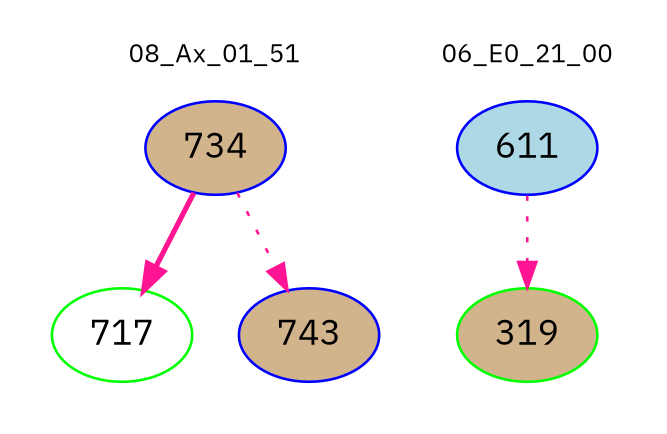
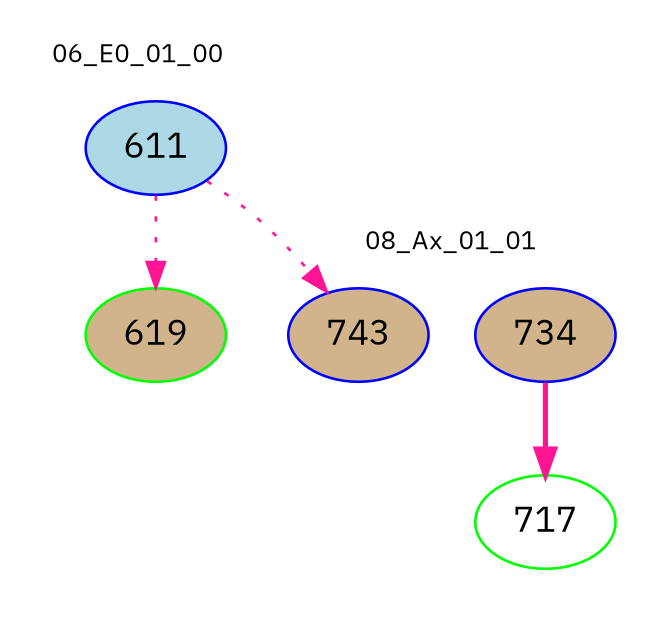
(216, 56) -> (452, 243)
(529, 56) -> (139, 56)
(256, 230) -> (284, 244)
(527, 335) -> (156, 335)
